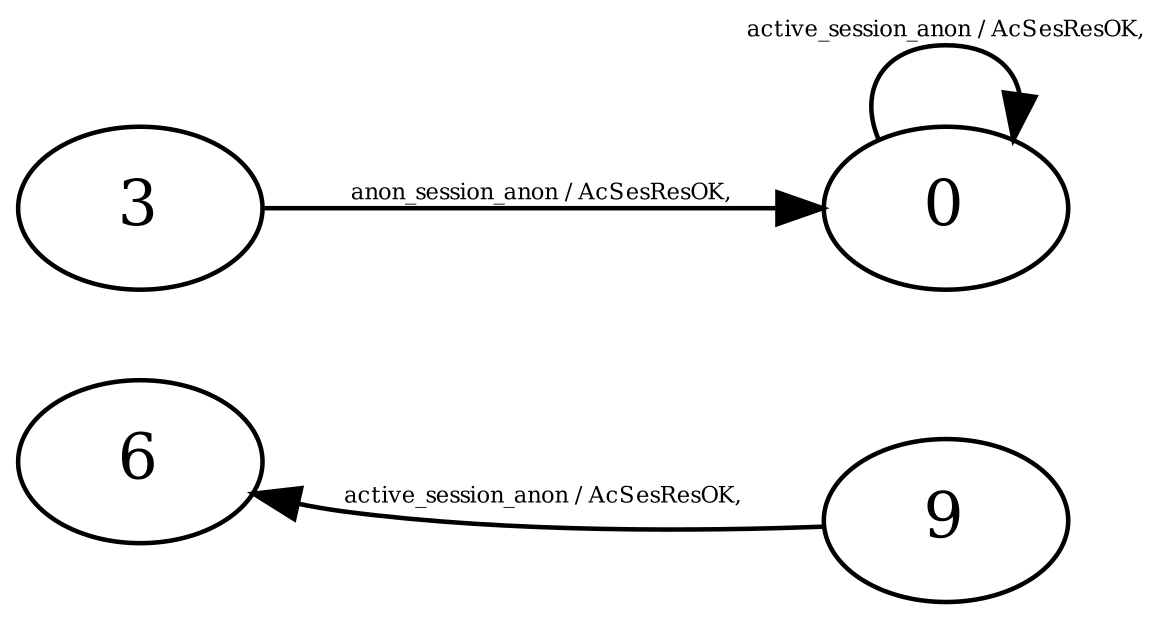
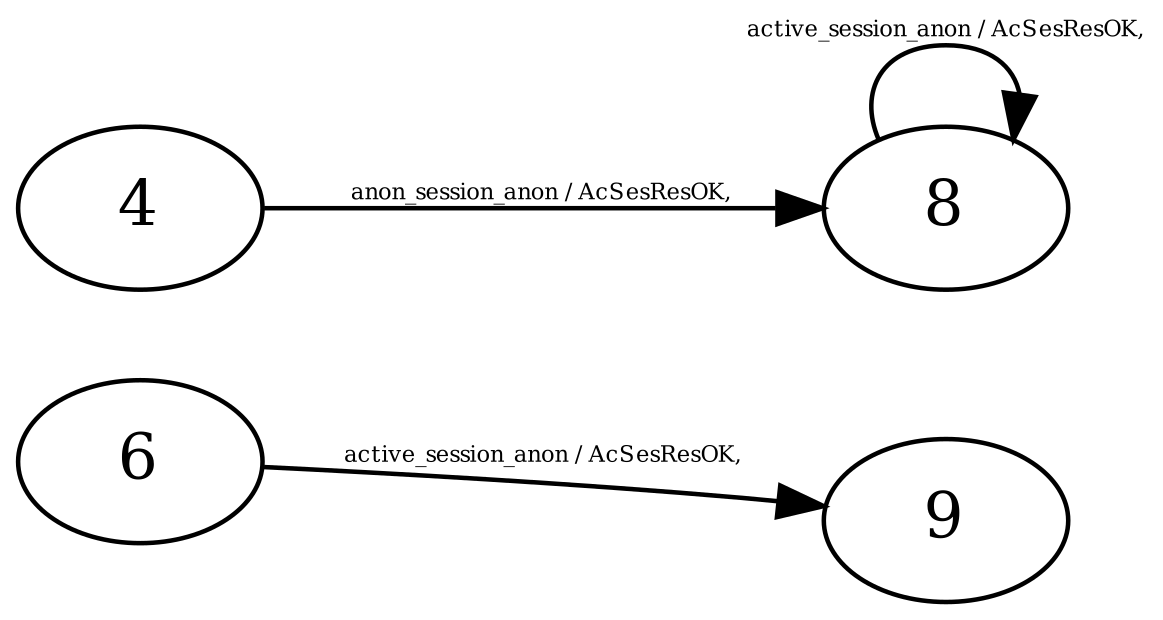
(140, 208) -> (140, 208)
(946, 208) -> (946, 208)
(561, 528) -> (521, 482)
